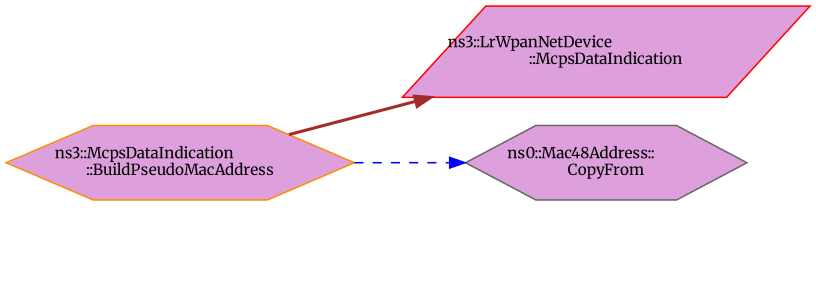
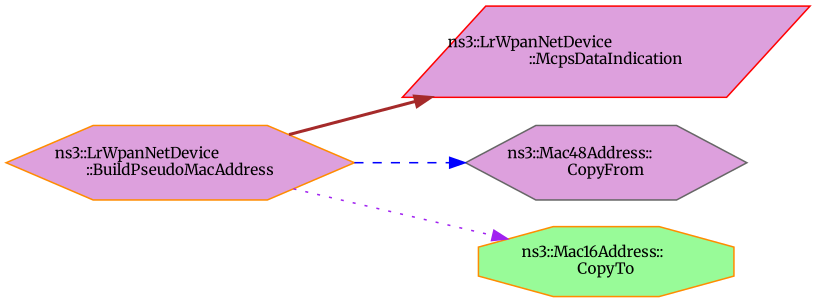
(180, 163) -> (180, 163)
(606, 163) -> (606, 163)
none -> (606, 262)
